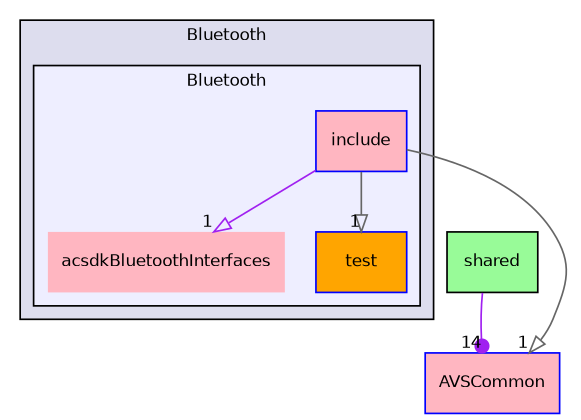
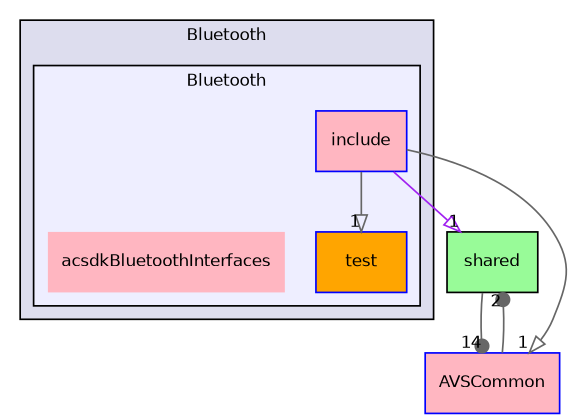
(272, 197) -> (410, 186)
(481, 316) -> (481, 316)
none -> (504, 330)
